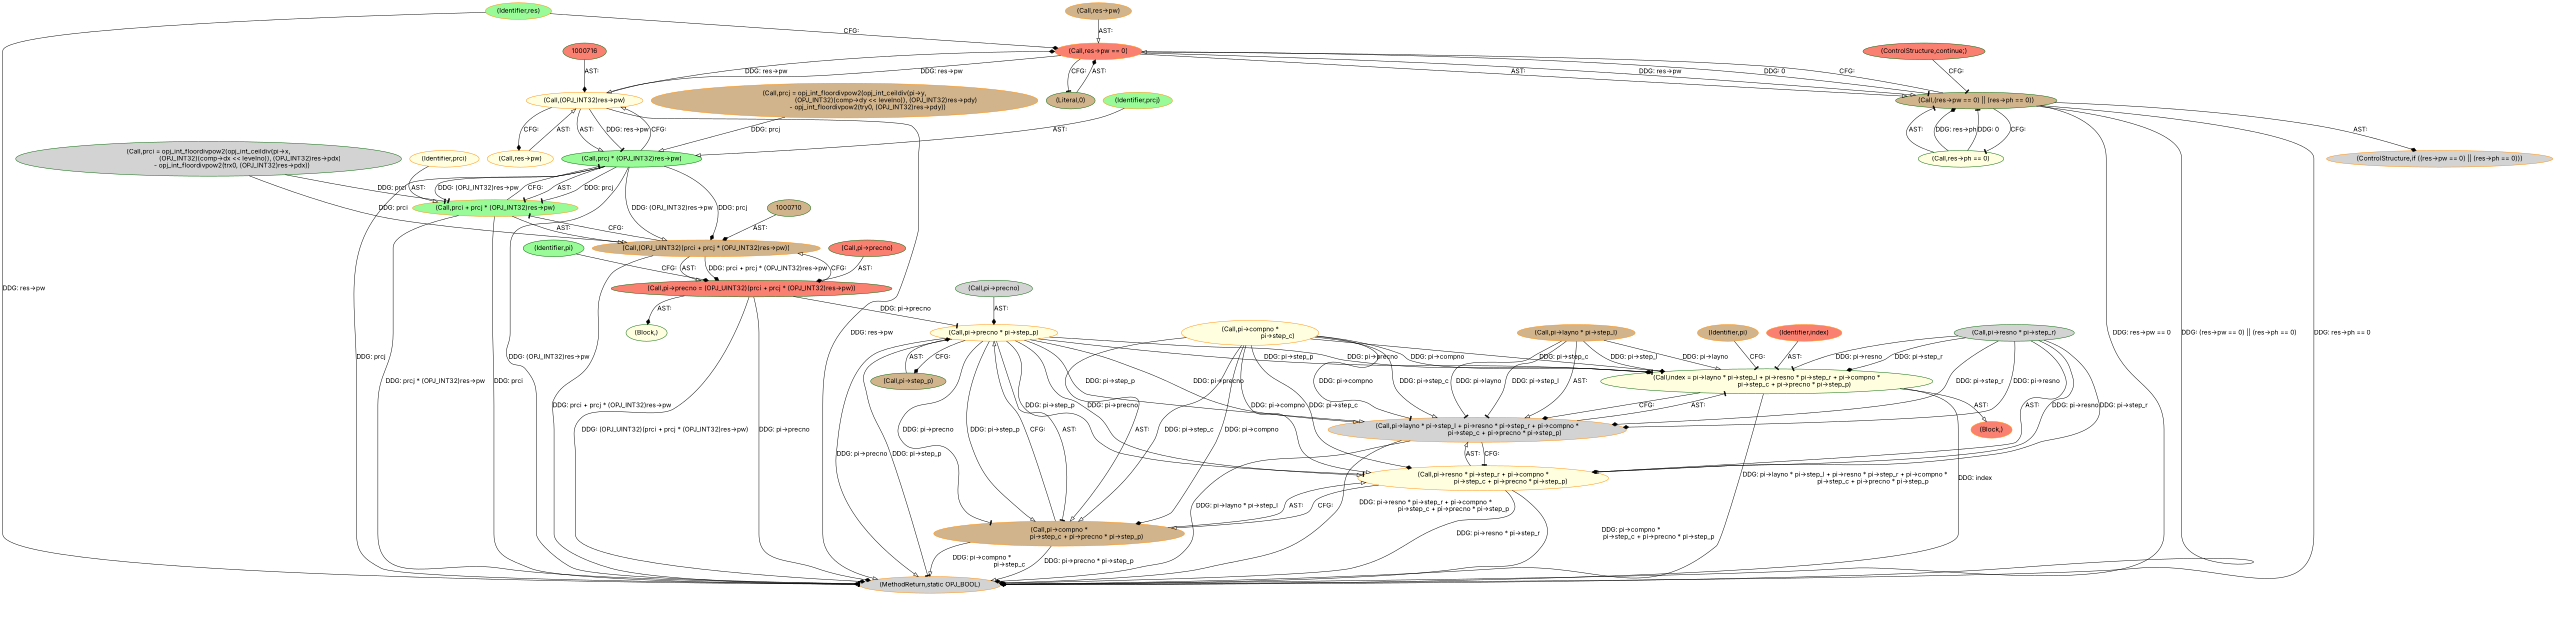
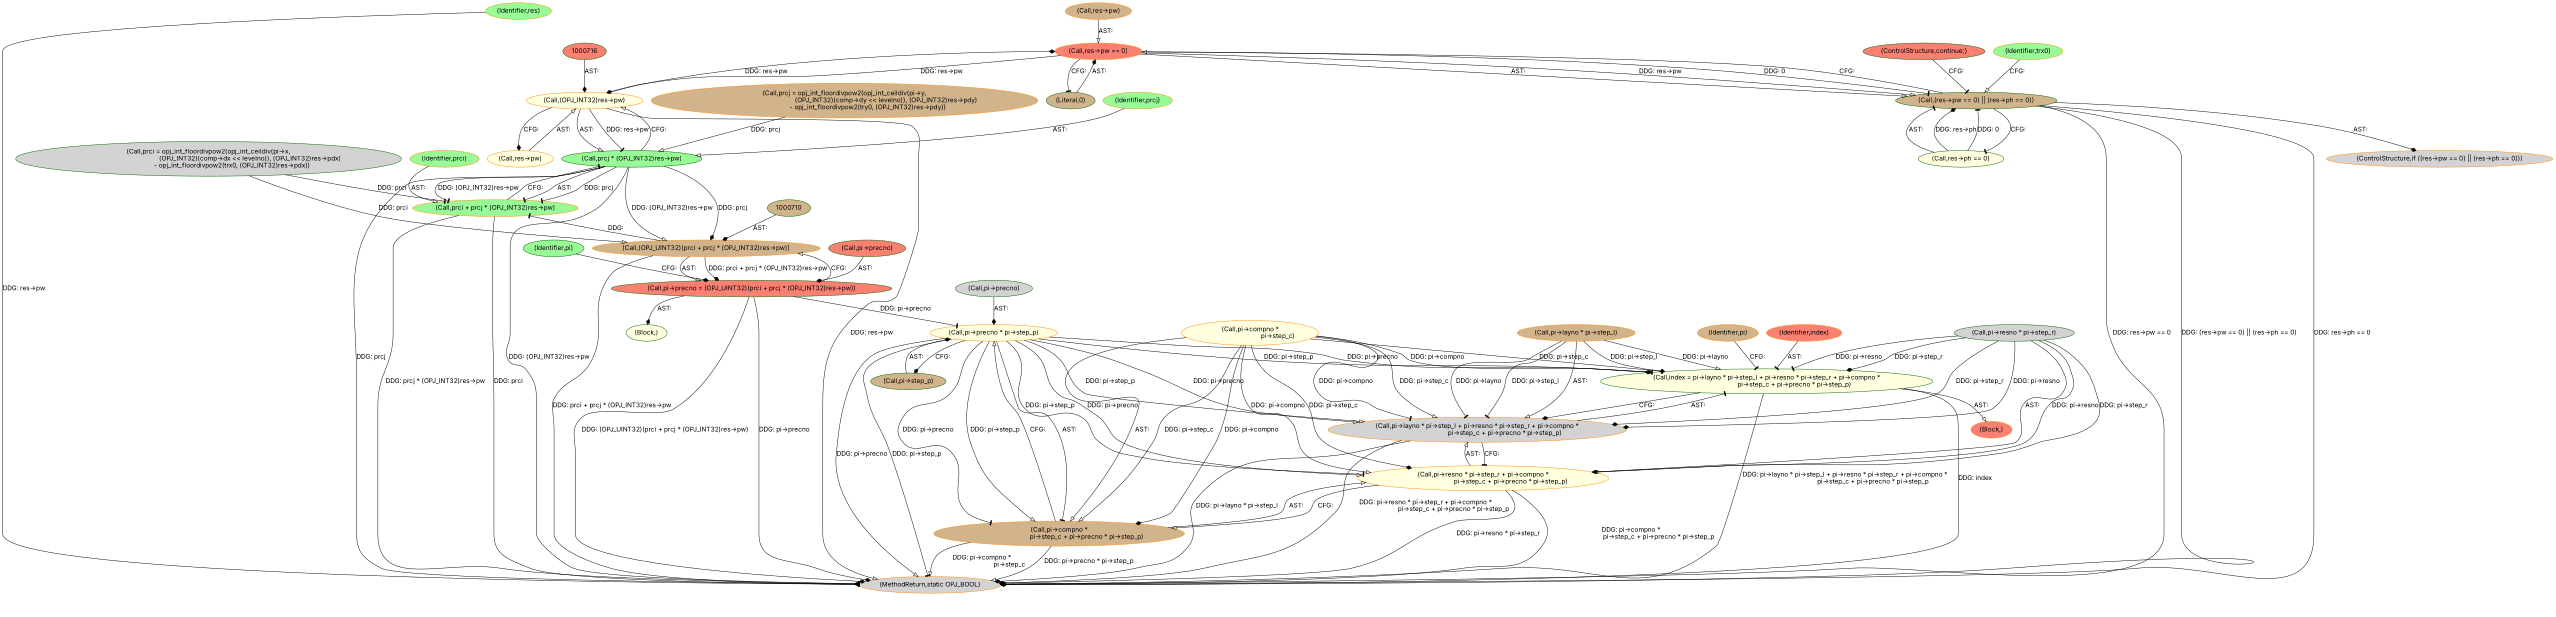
(801, 31) -> none
none -> (2028, 51)
(836, 75) -> (836, 75)
(444, 159) -> (444, 159)
(617, 228) -> (617, 228)
(564, 233) -> none
